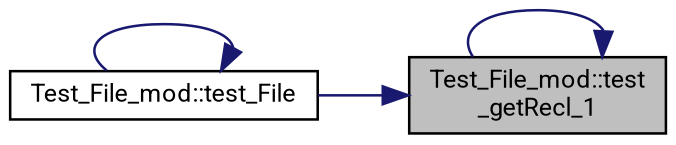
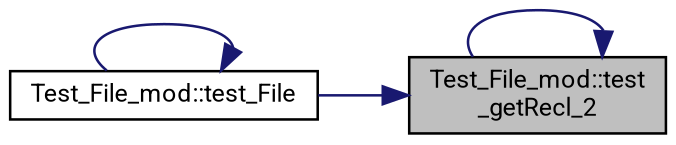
(538, 95) -> (538, 95)
